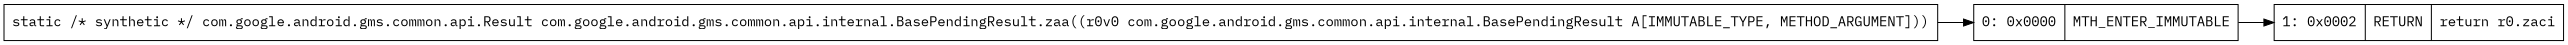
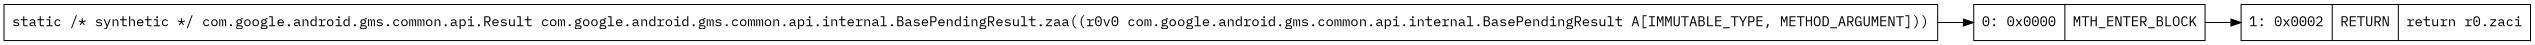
(2151, 22) -> (2135, 22)
